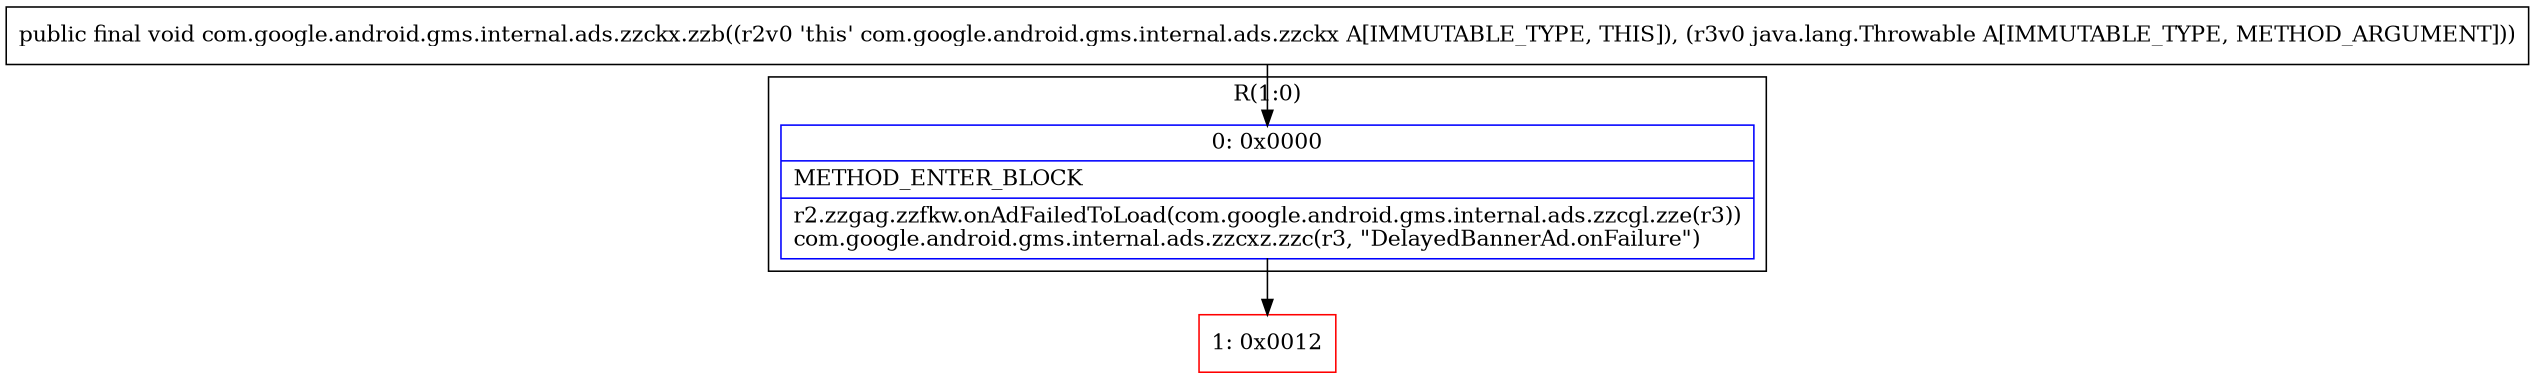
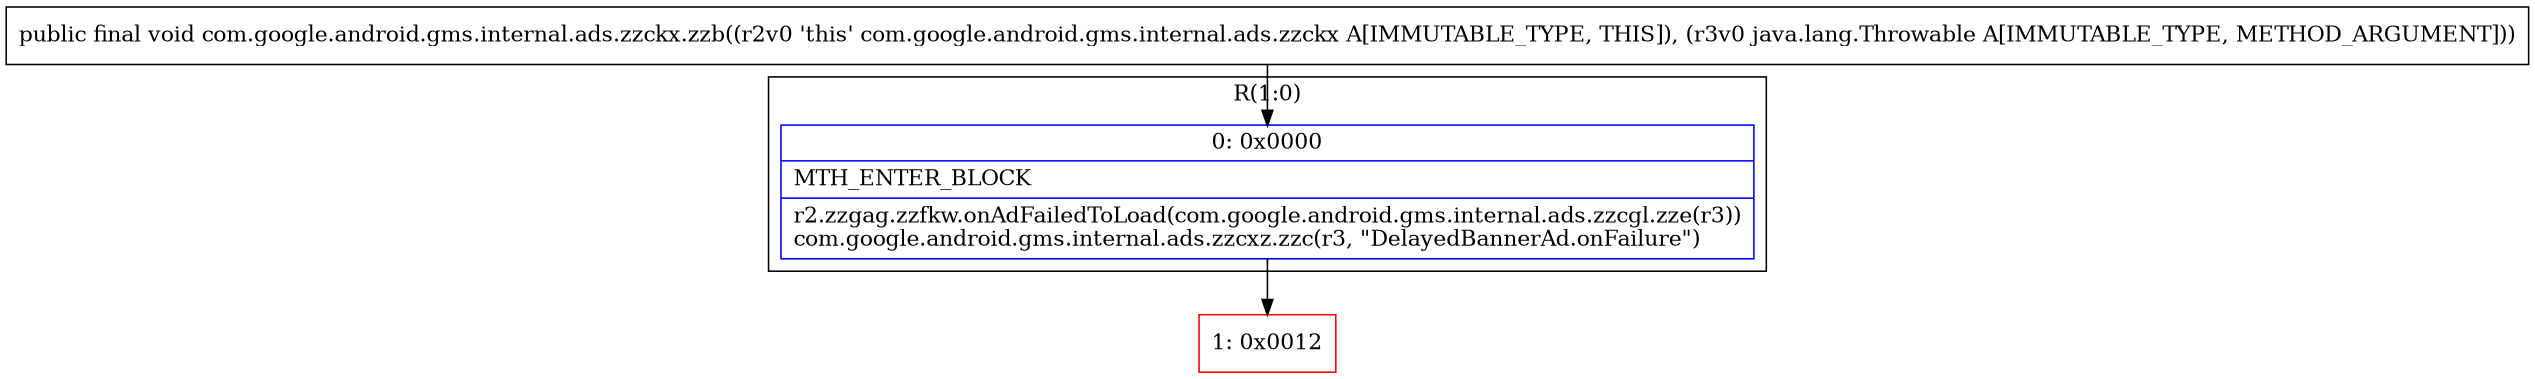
(939, 179) -> (913, 179)
